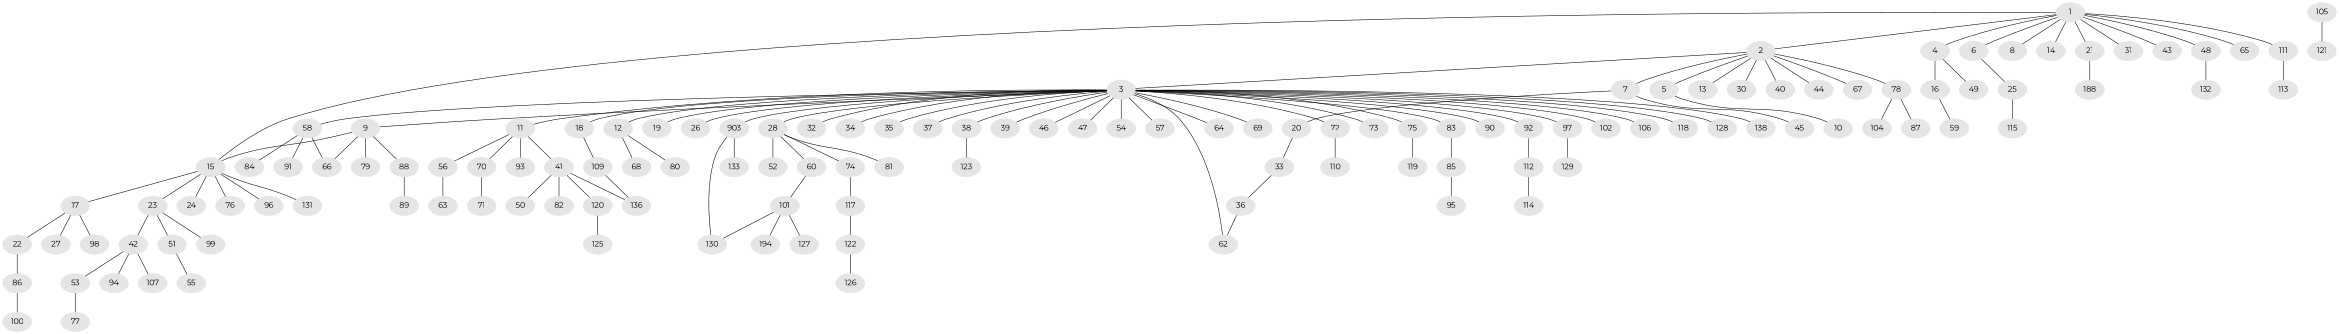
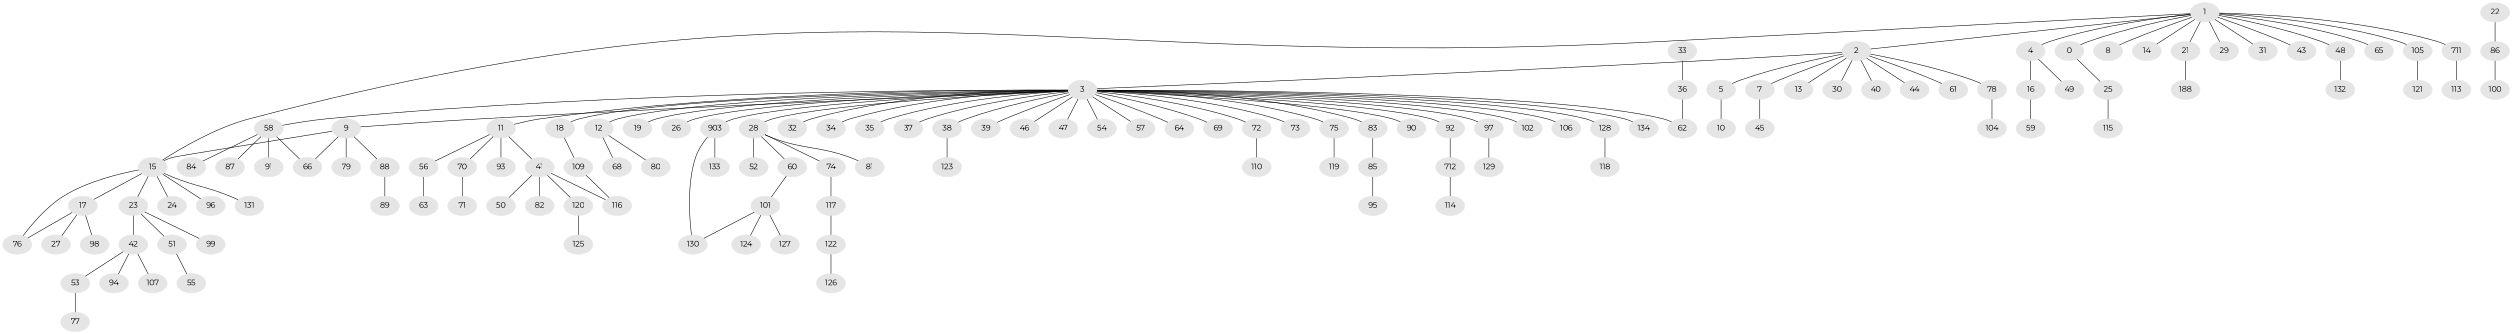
none -> (2314, 23)
(1974, 51) -> (2069, 51)
none -> (2224, 51)
(2283, 51) -> (2456, 51)
(1858, 90) -> (1953, 90)
(1405, 95) -> (1605, 148)
(1906, 109) -> (249, 148)
(1296, 128) -> none
(1761, 128) -> (1644, 128)
(1529, 167) -> (1450, 167)
(636, 206) -> (617, 206)
(46, 225) -> (50, 225)
(765, 245) -> (746, 245)
